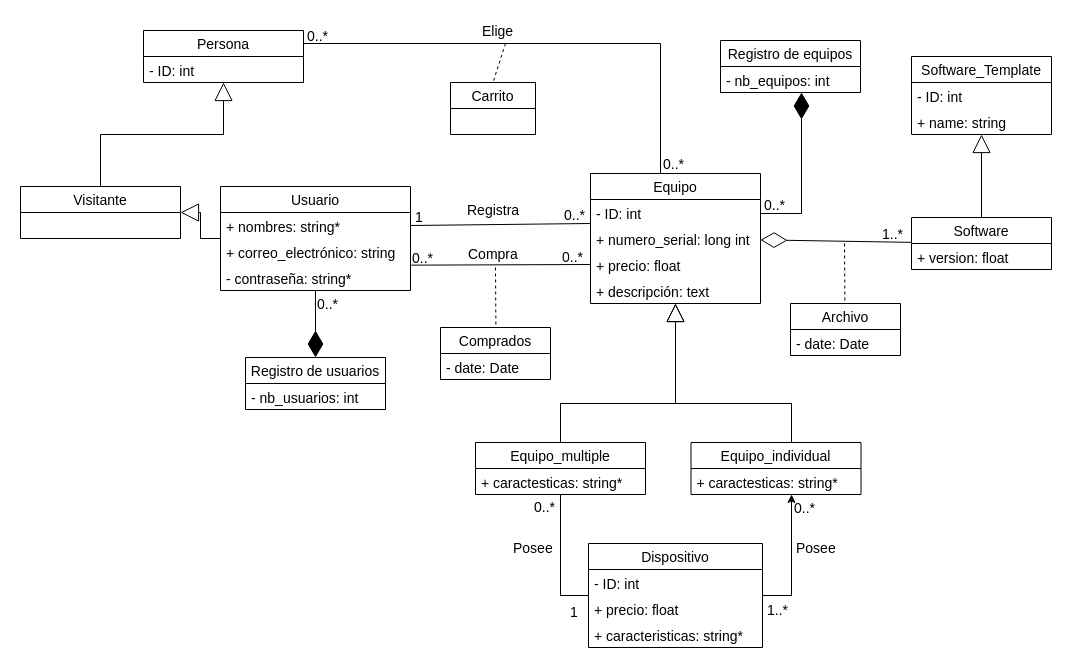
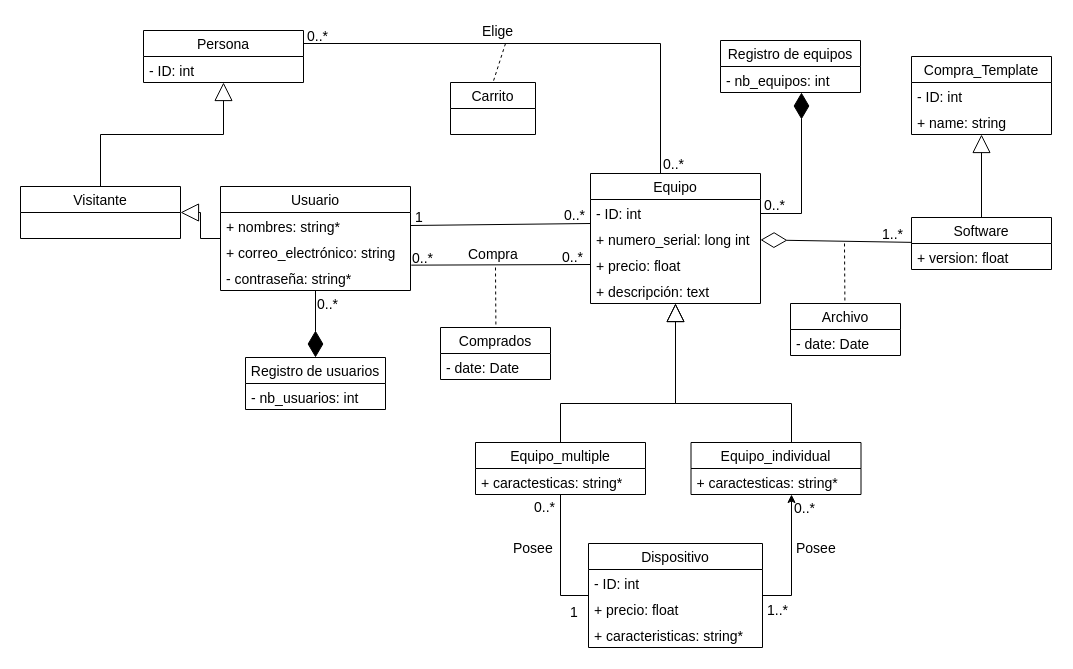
(981, 70) -> (981, 70)
(501, 210) -> none
